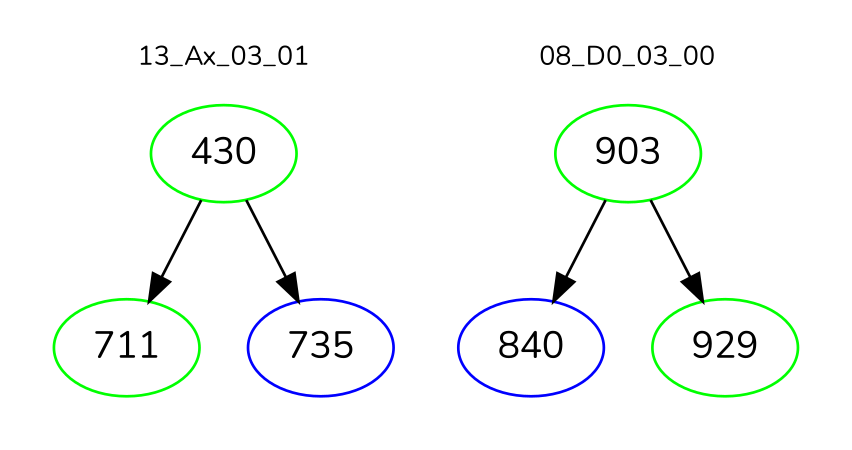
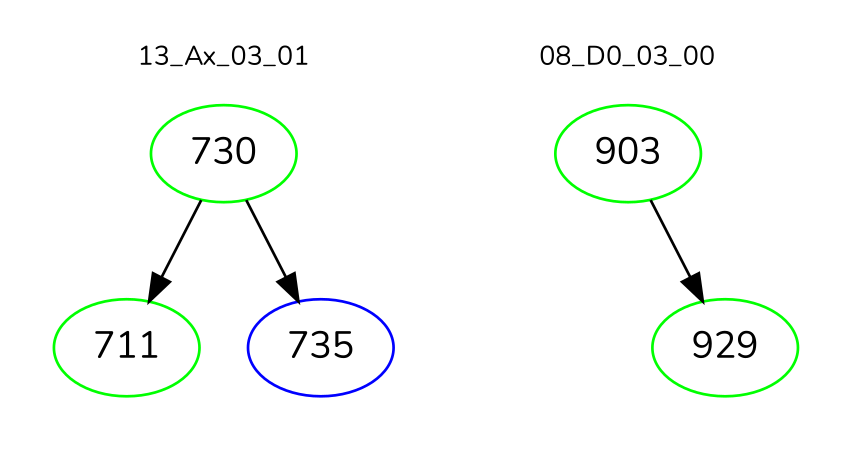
(224, 154) -> (224, 154)
(531, 348) -> none
